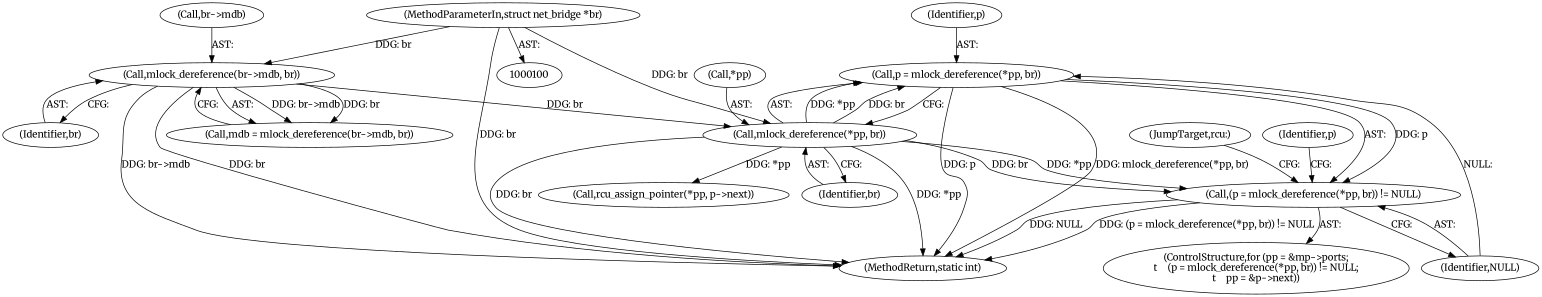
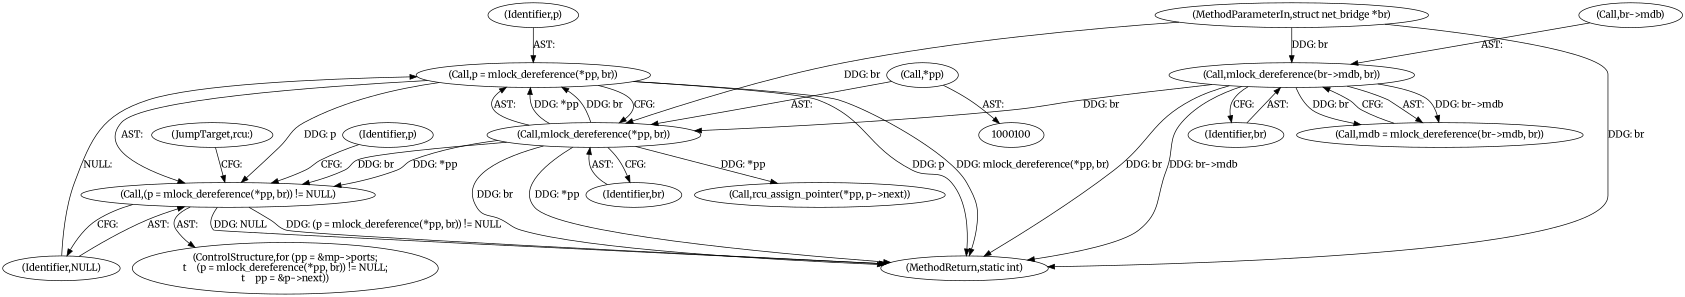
(515, 42) -> (970, 100)
